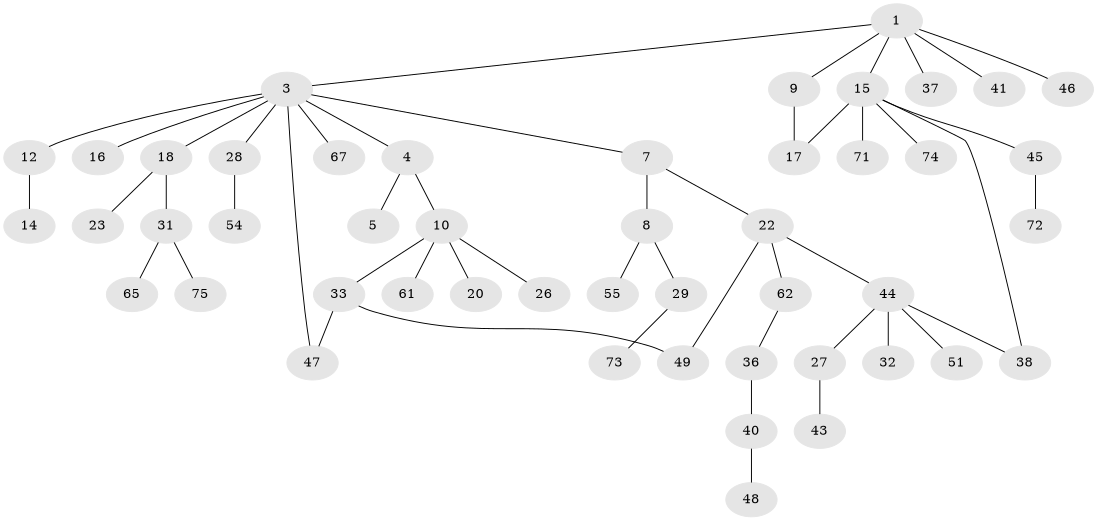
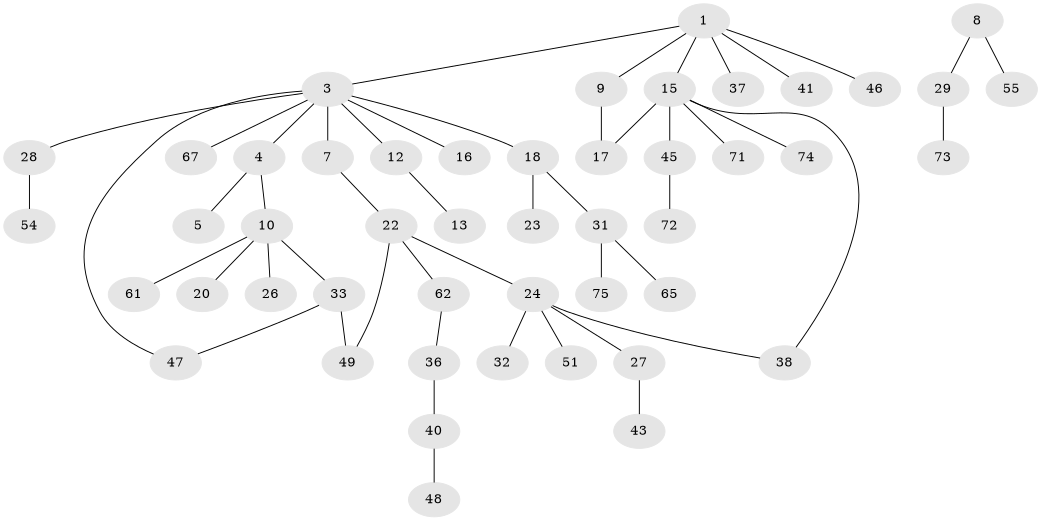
(647, 192) -> none
(29, 226) -> (460, 226)
(888, 294) -> (533, 294)
